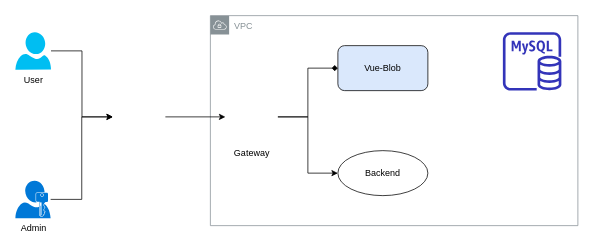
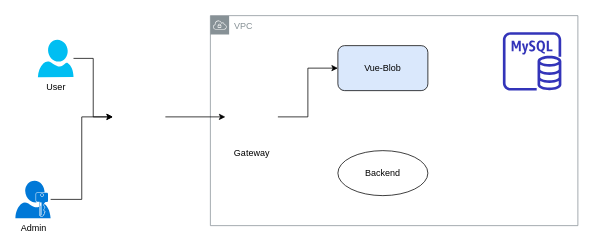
(33, 51) -> (56, 58)
(331, 68) -> (331, 68)
(331, 173) -> none
